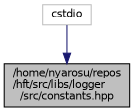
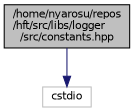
(67, 39) -> (67, 62)
